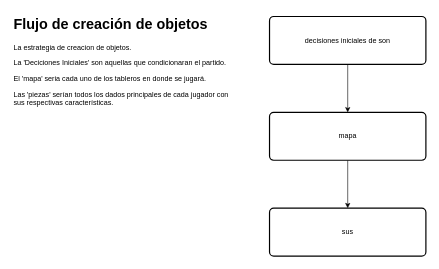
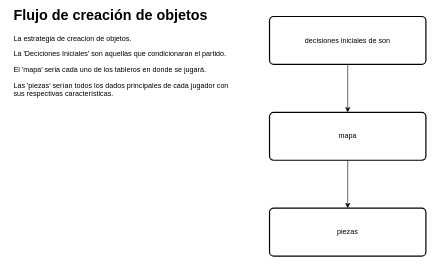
(123, 62) -> (123, 53)
(348, 233) -> (348, 233)
